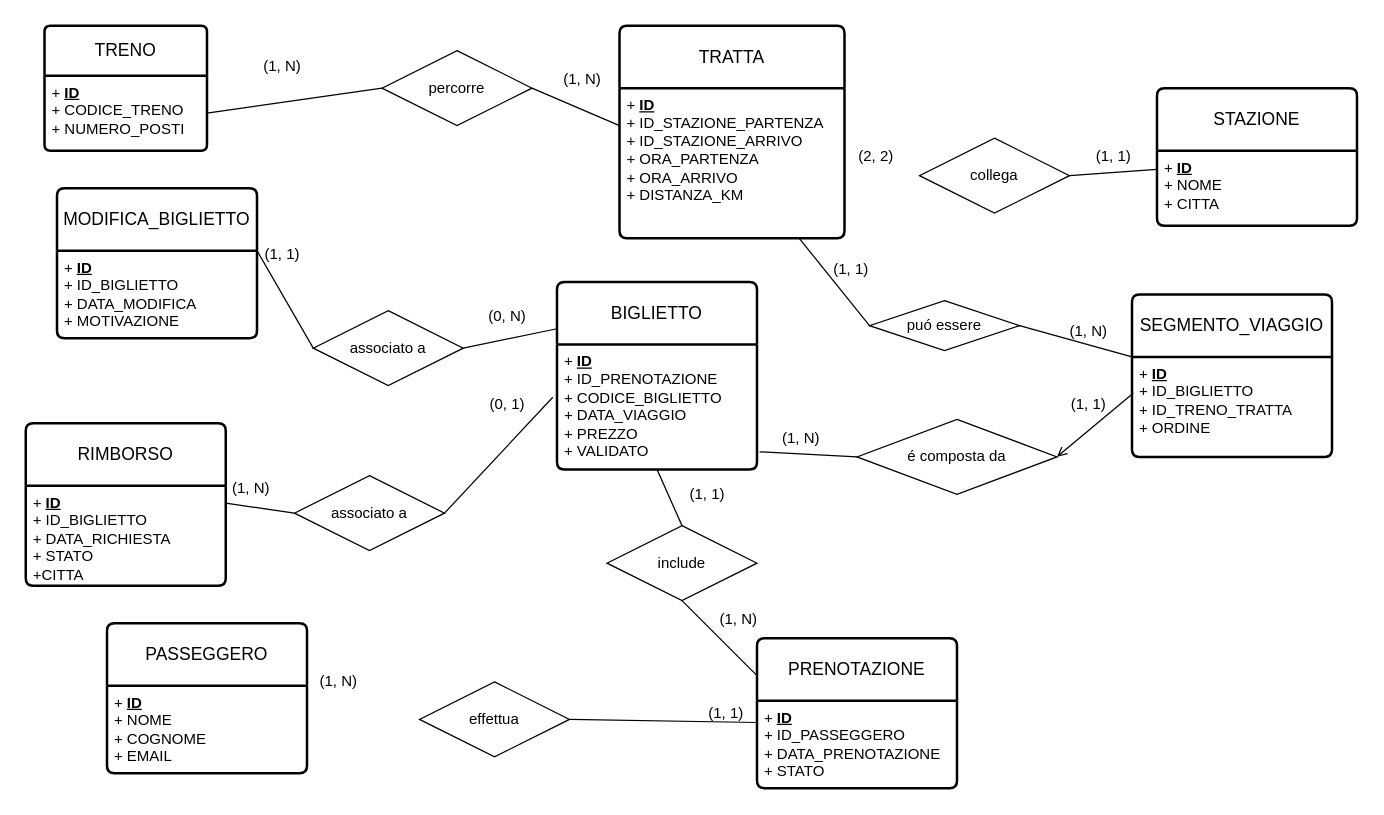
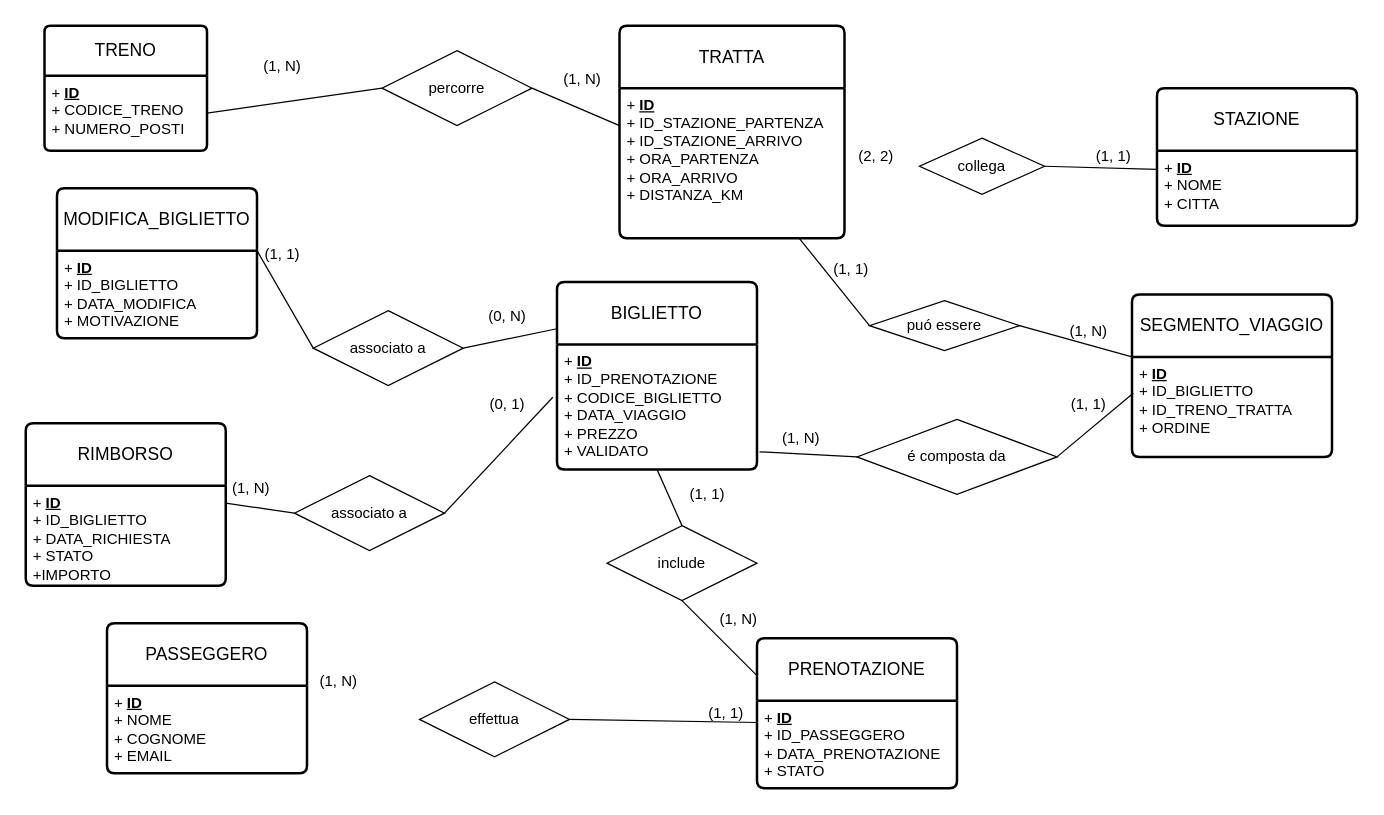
(994, 176) -> (982, 166)
(1062, 453) -> (1061, 454)
(98, 539) -> (98, 539)
